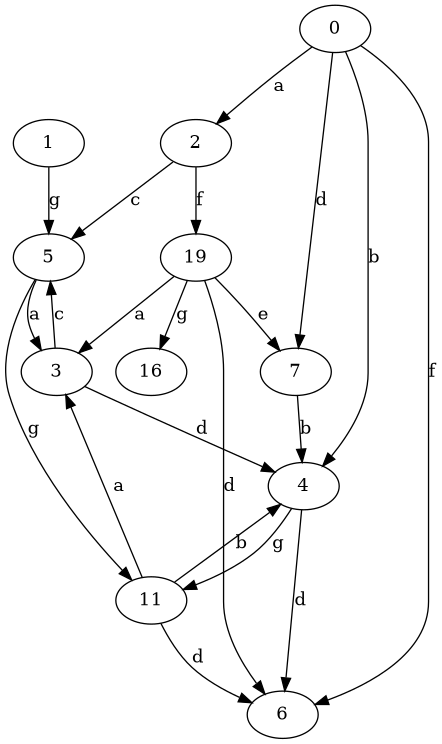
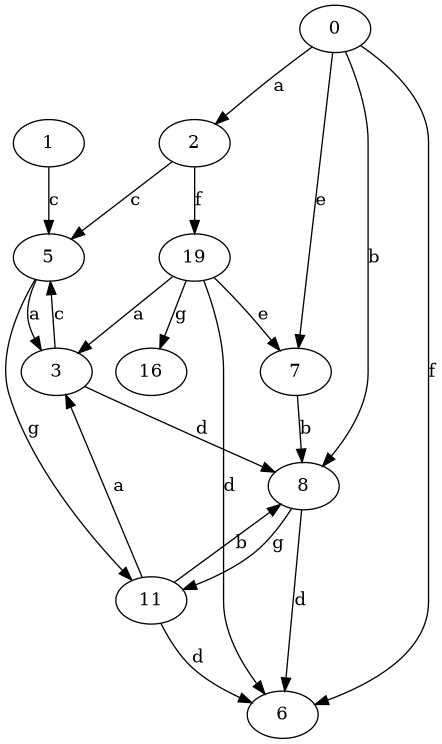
(55, 200) -> (54, 200)
(322, 200) -> (321, 200)
(304, 486) -> (304, 486)
